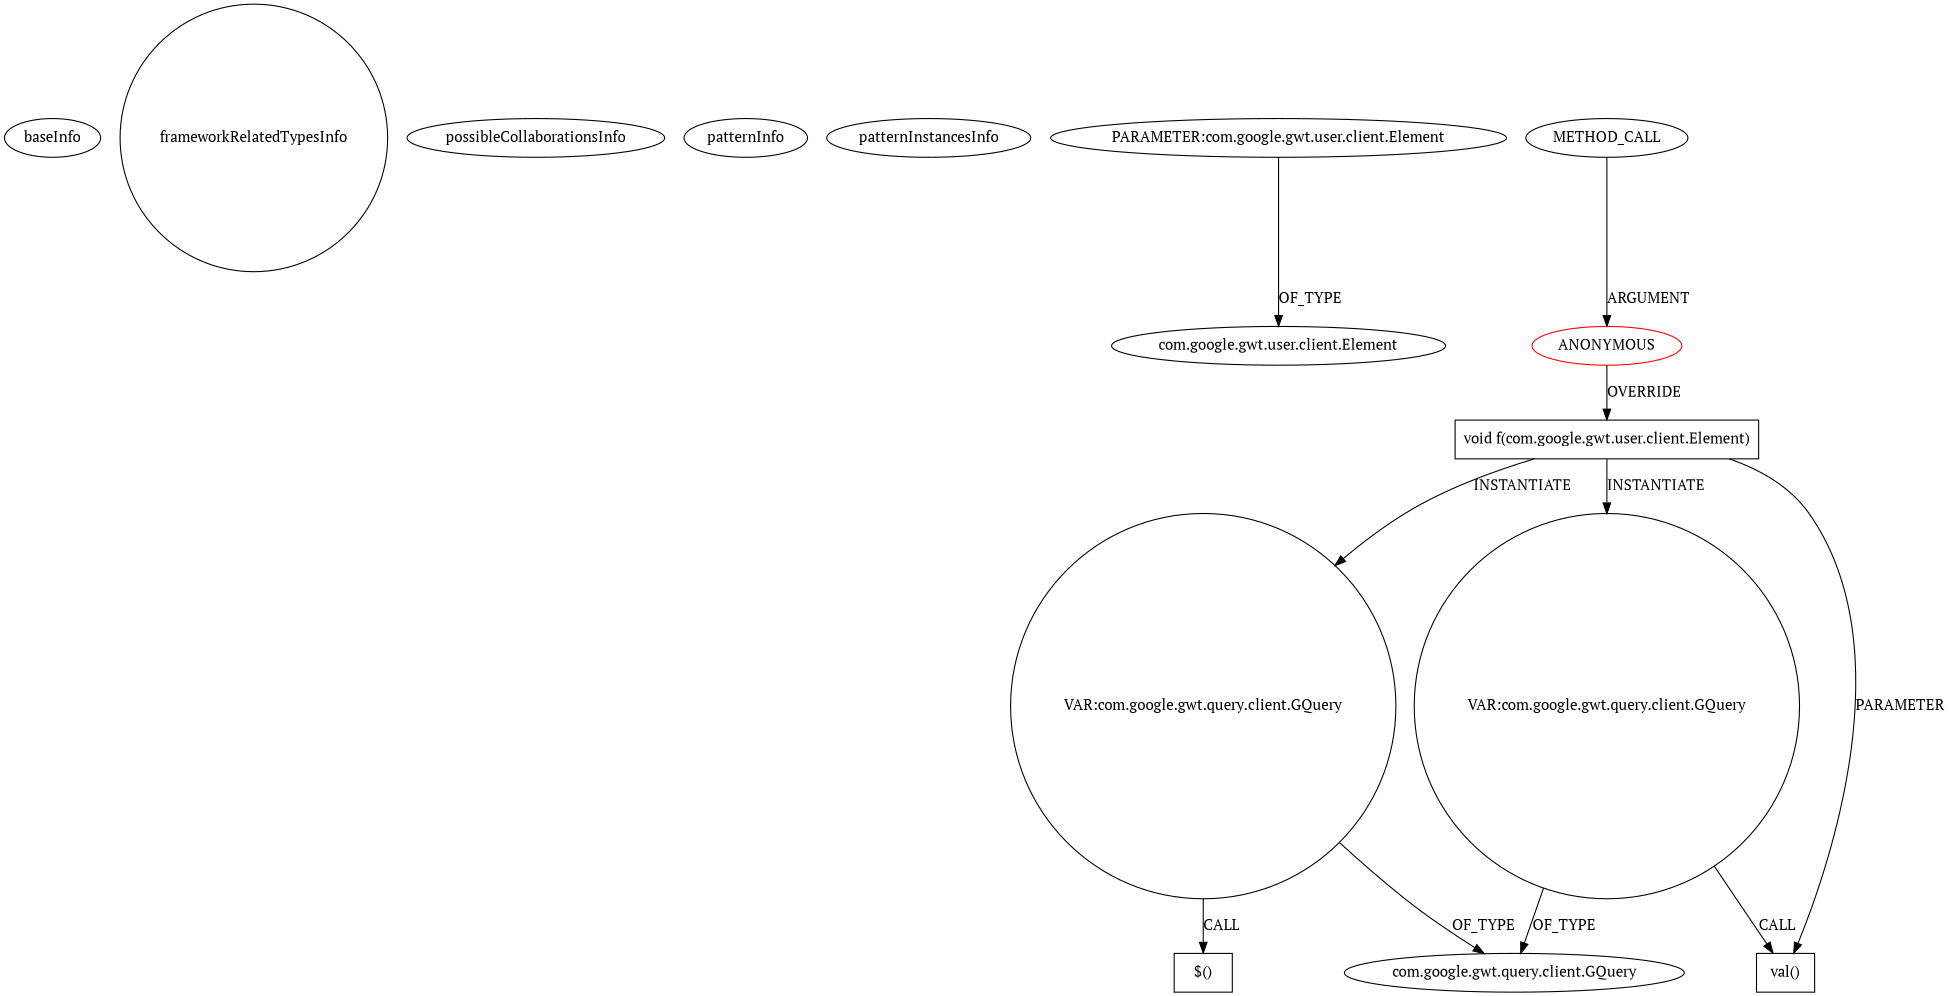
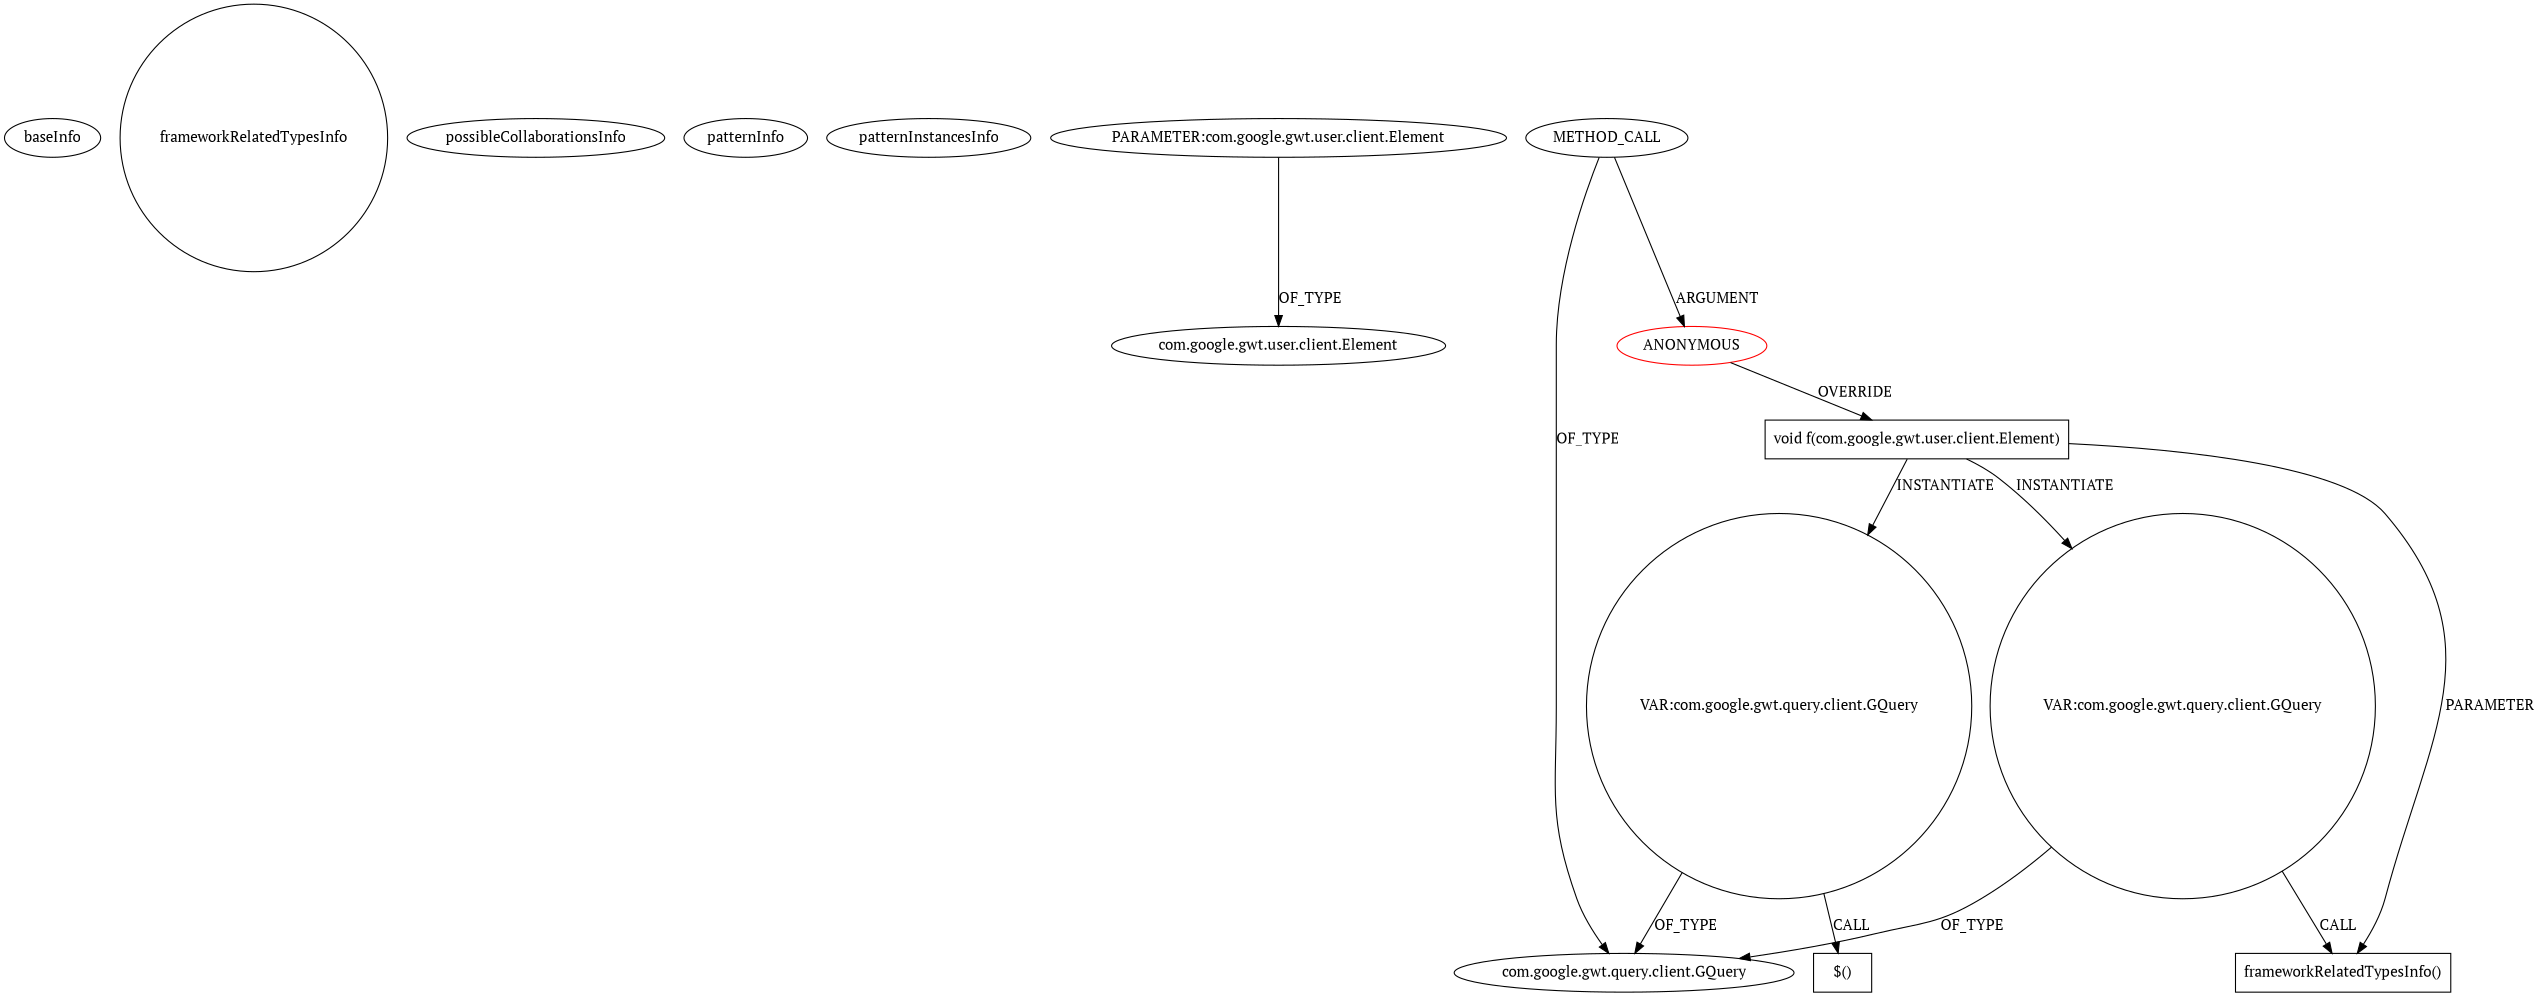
none -> (1556, 553)
(1786, 973) -> (2343, 973)
